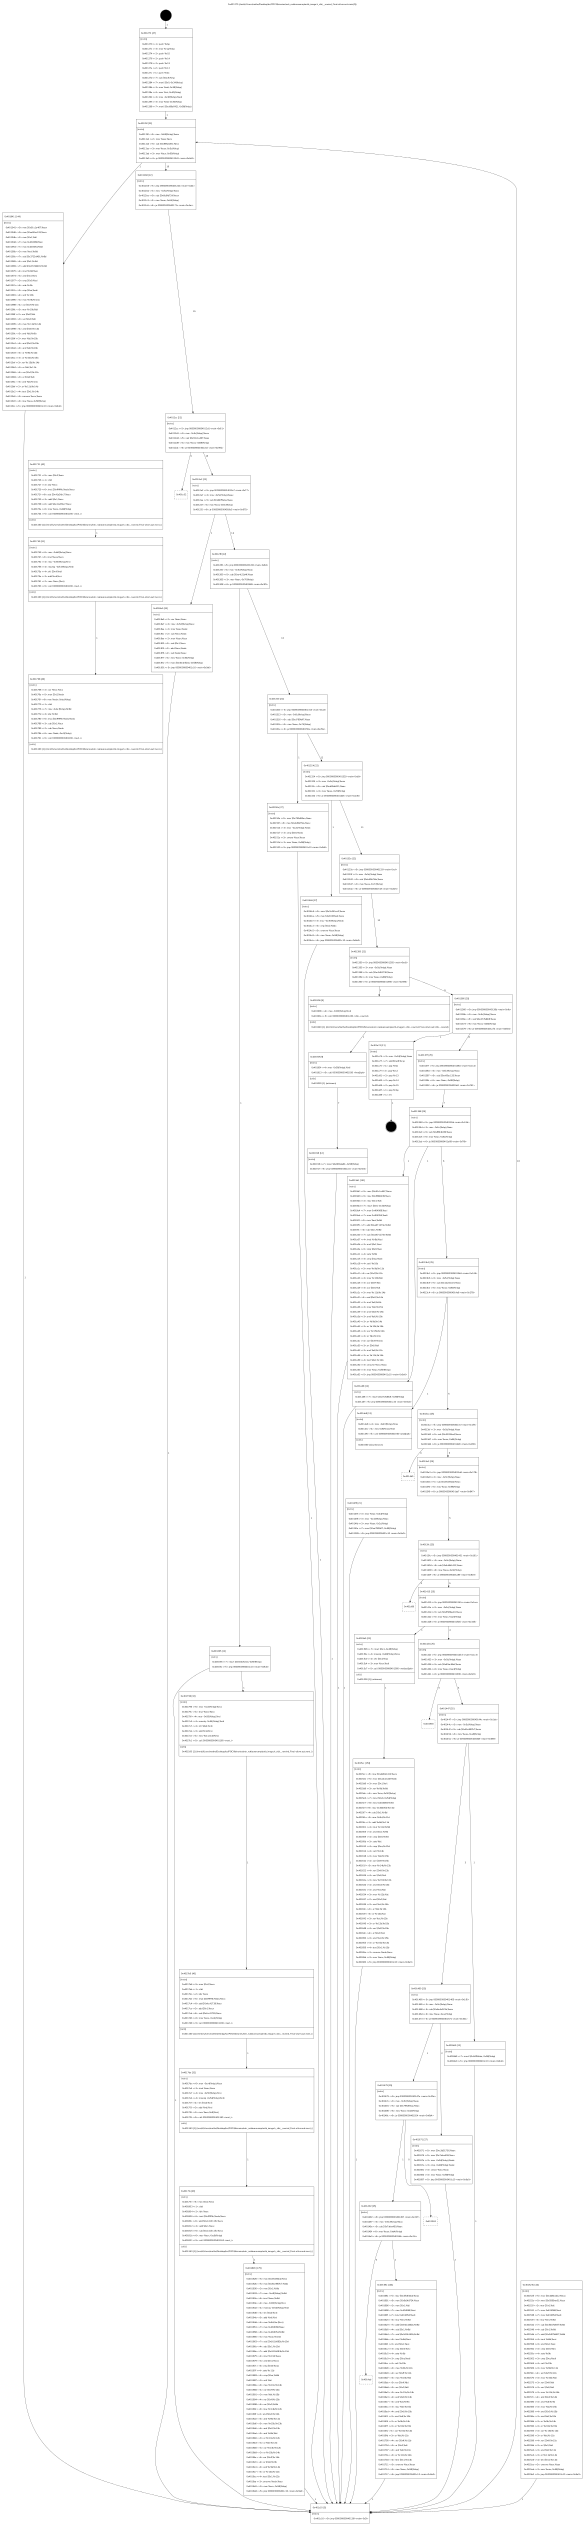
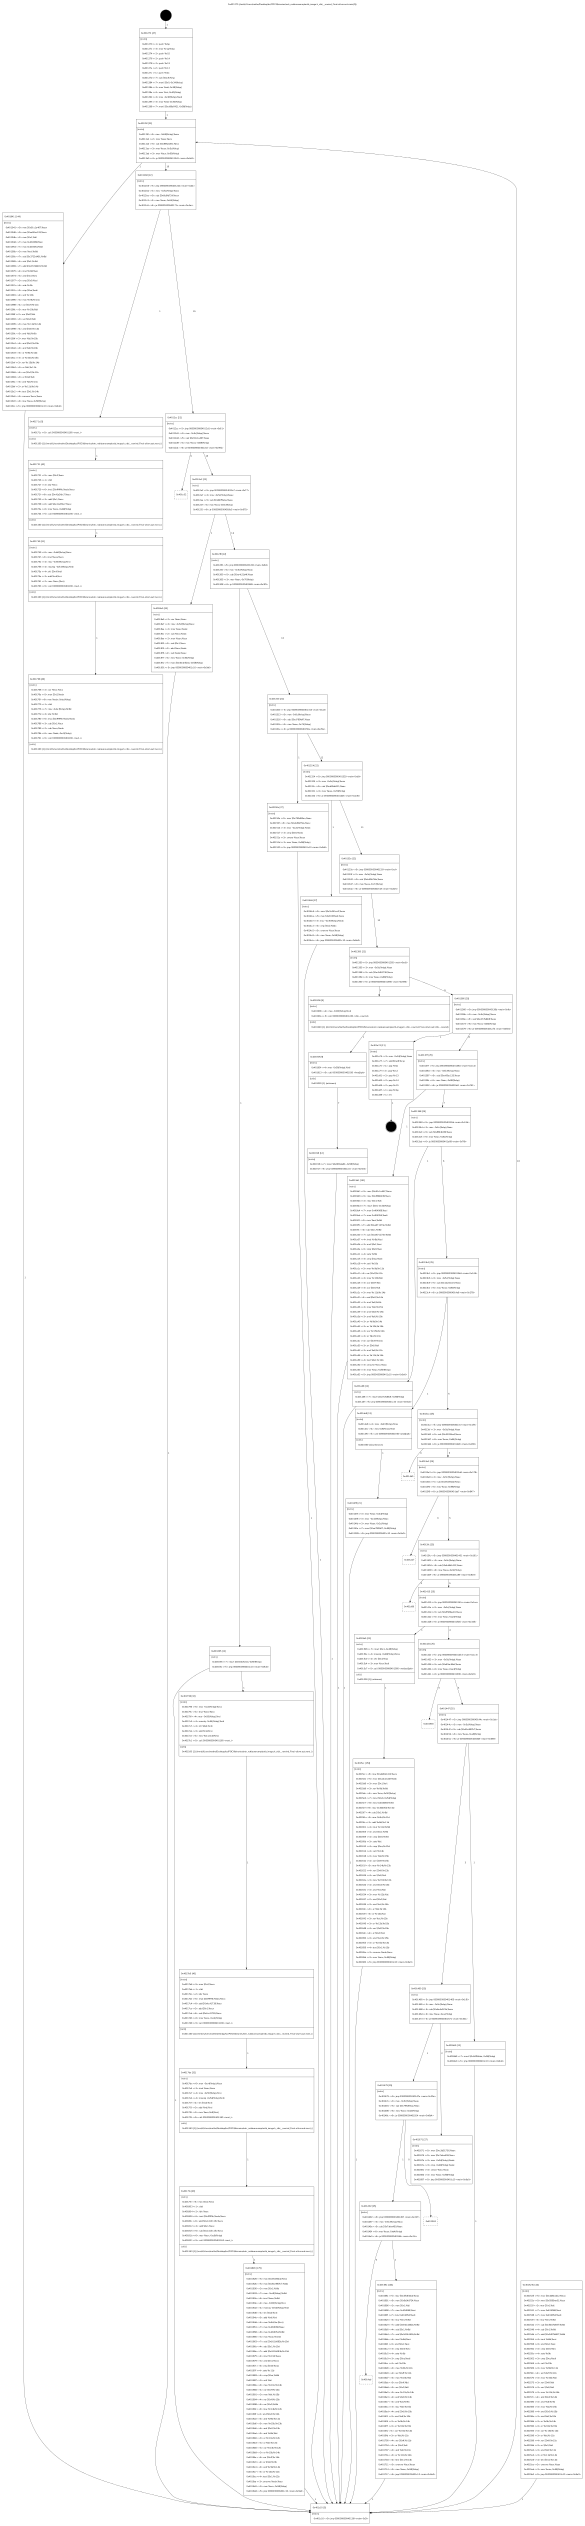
none -> (96, 433)
(404, 1160) -> (401, 1128)
none -> (380, 1473)
none -> (409, 1560)
(460, 2376) -> none
